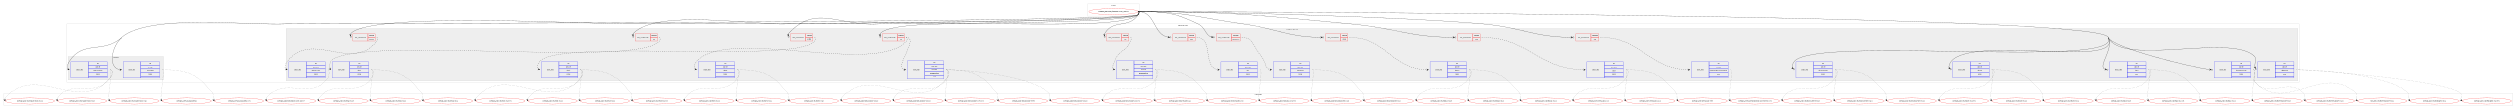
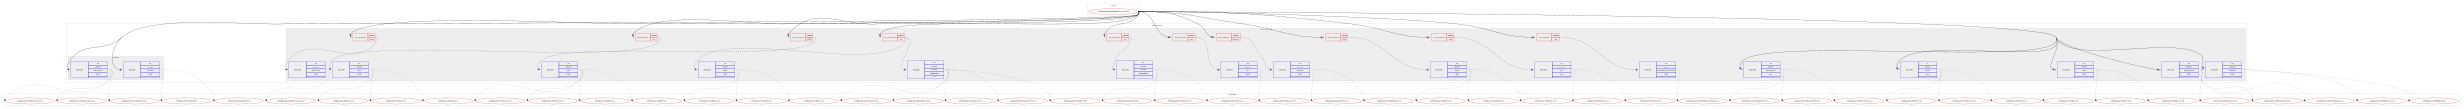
(1598, 101) -> none
